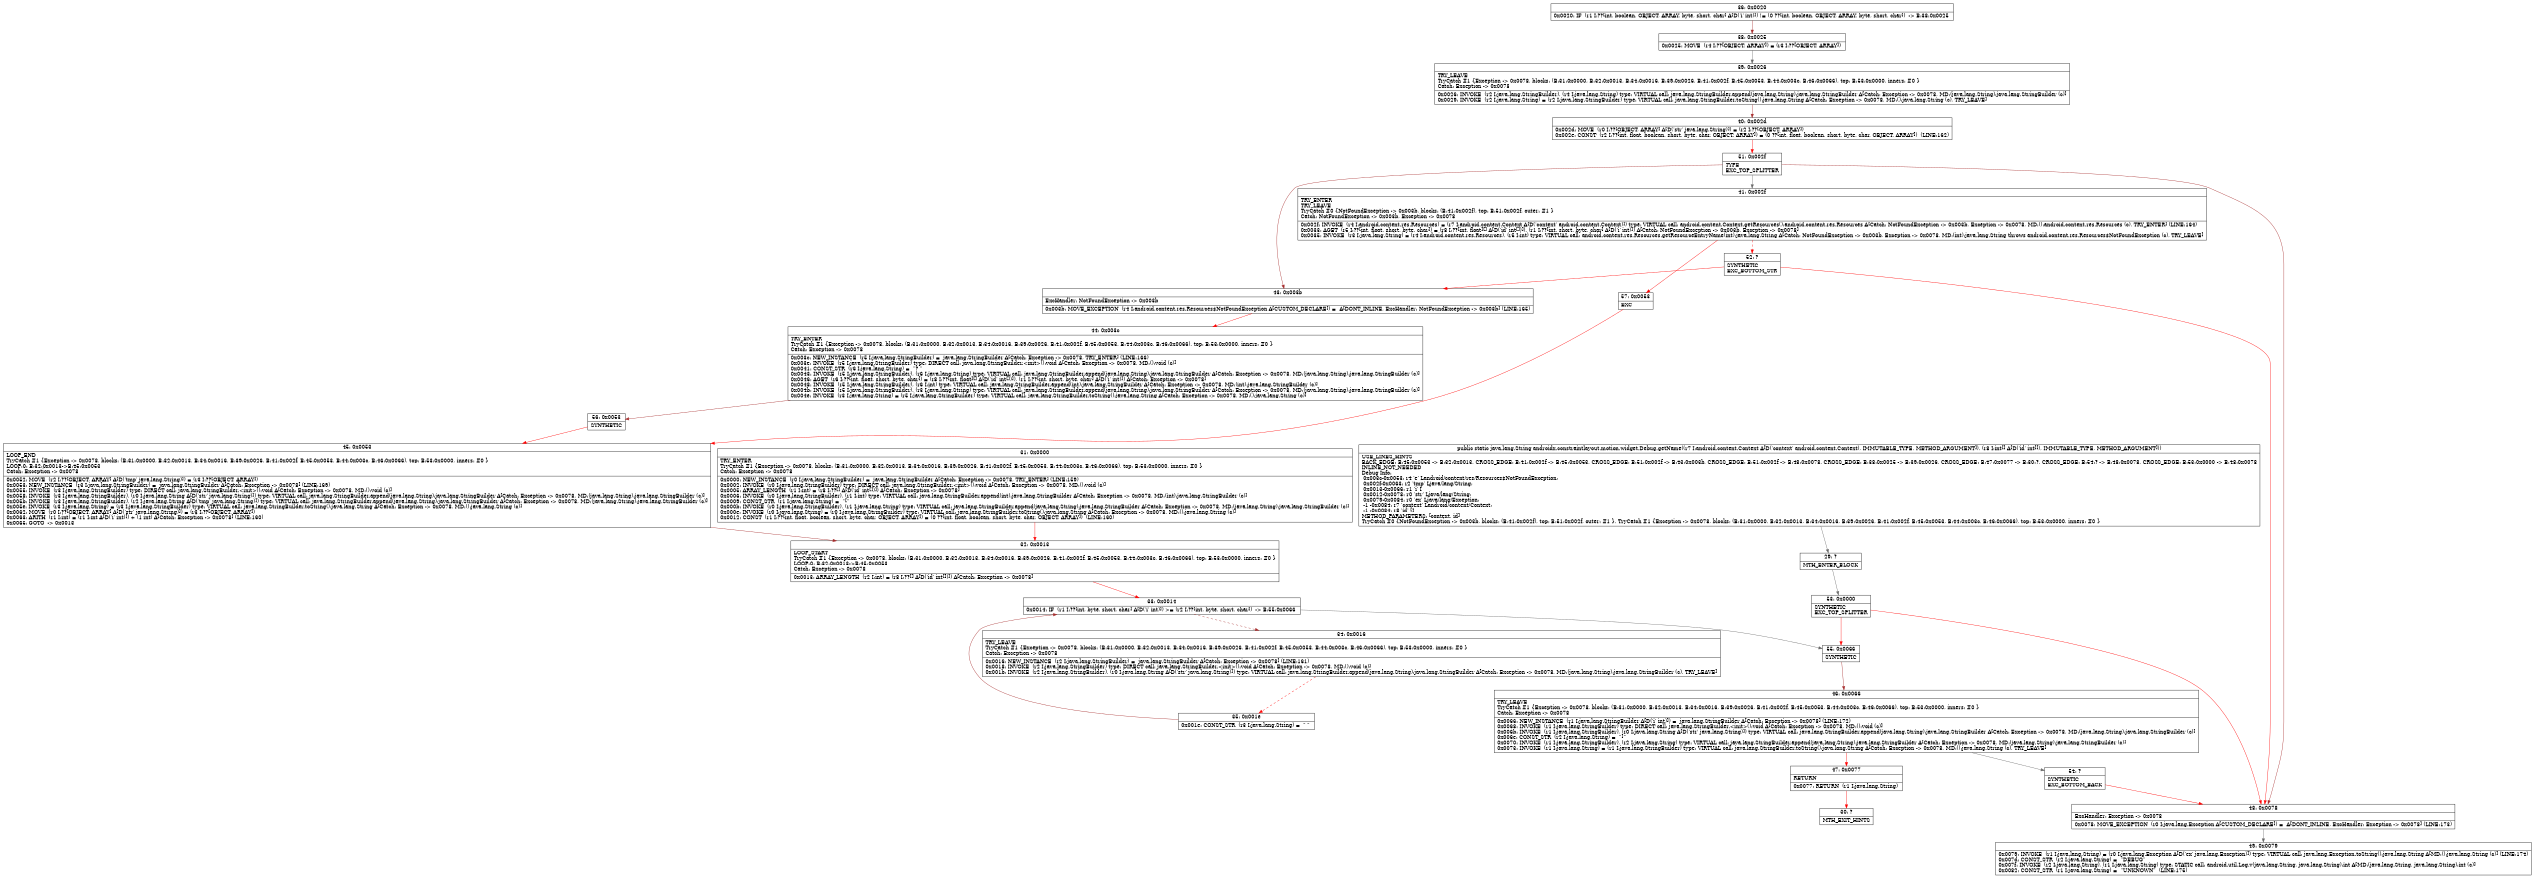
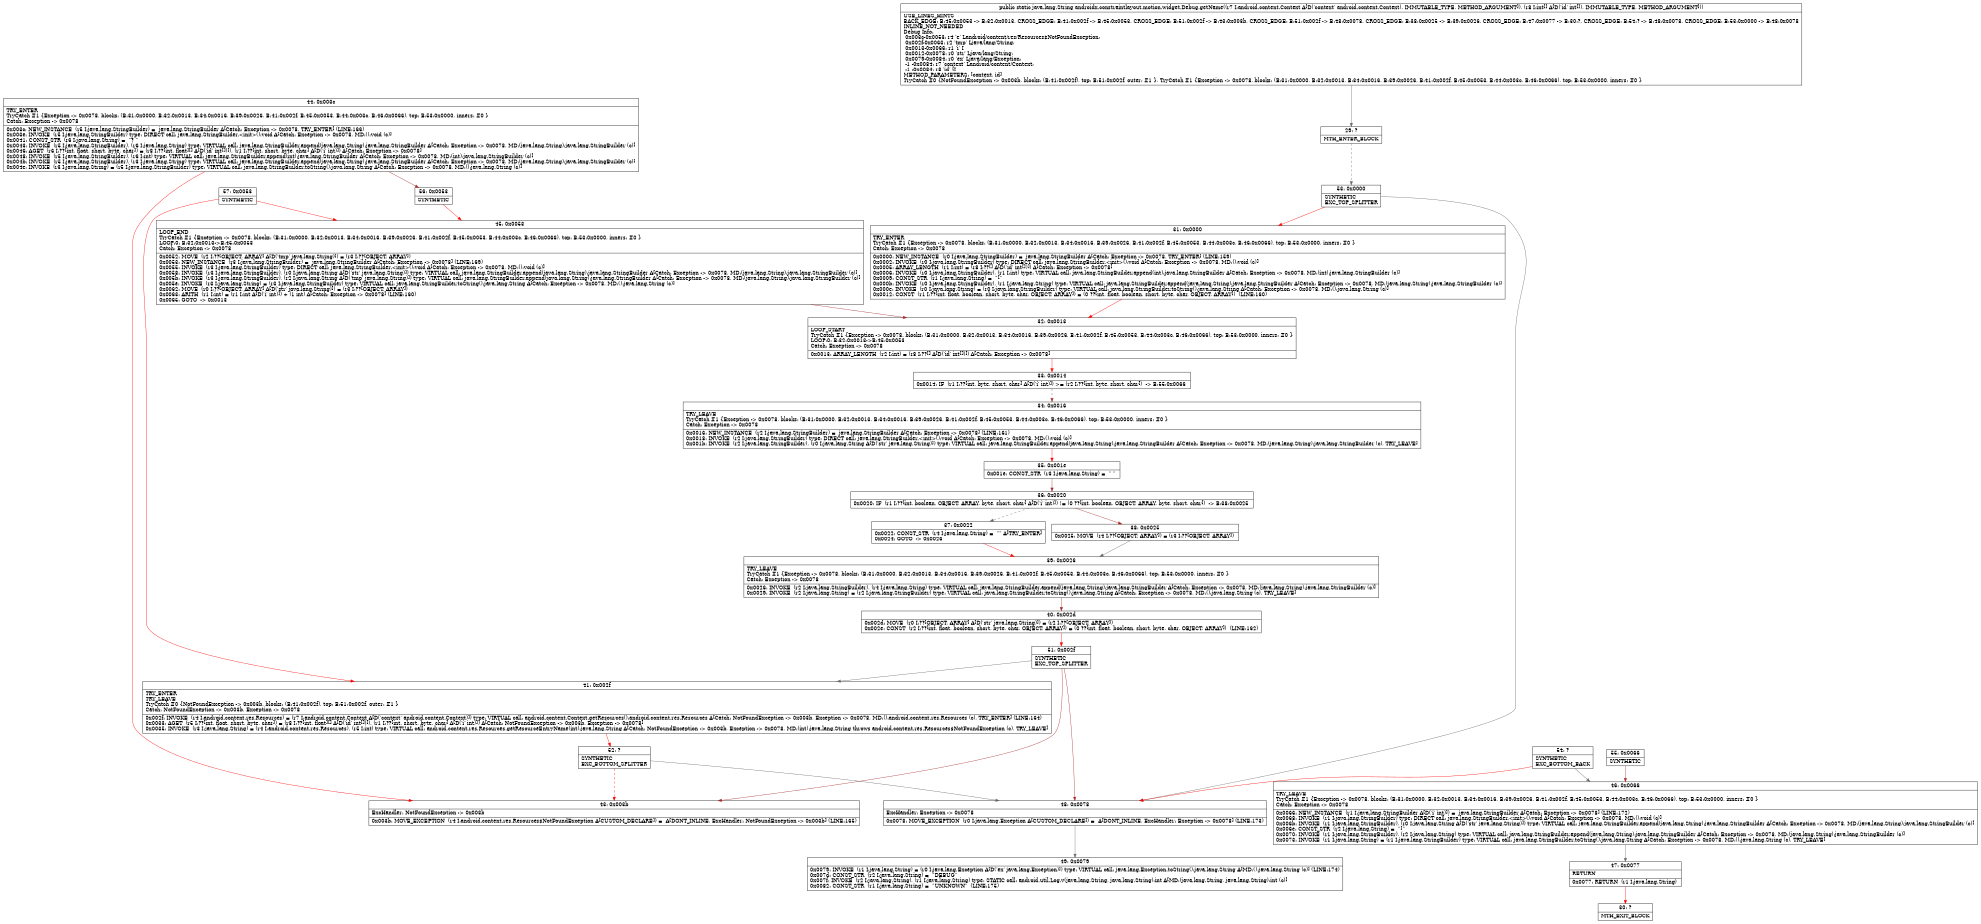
(1733, 165) -> (1051, 658)
(1752, 245) -> (608, 738)
(1683, 265) -> (146, 494)
(1752, 271) -> (614, 764)
(1586, 278) -> (614, 783)
(1627, 305) -> (238, 200)
(1234, 320) -> (133, 577)
(2245, 342) -> (823, 777)
none -> (958, 532)
(1835, 581) -> (1351, 162)
(1561, 619) -> none
(1841, 629) -> (1303, 216)
(2102, 651) -> (1515, 588)
(1289, 694) -> (1052, 453)
(1013, 696) -> (1052, 483)
(1846, 758) -> (1625, 851)
(2007, 761) -> (1581, 774)
(1846, 821) -> (1625, 916)
